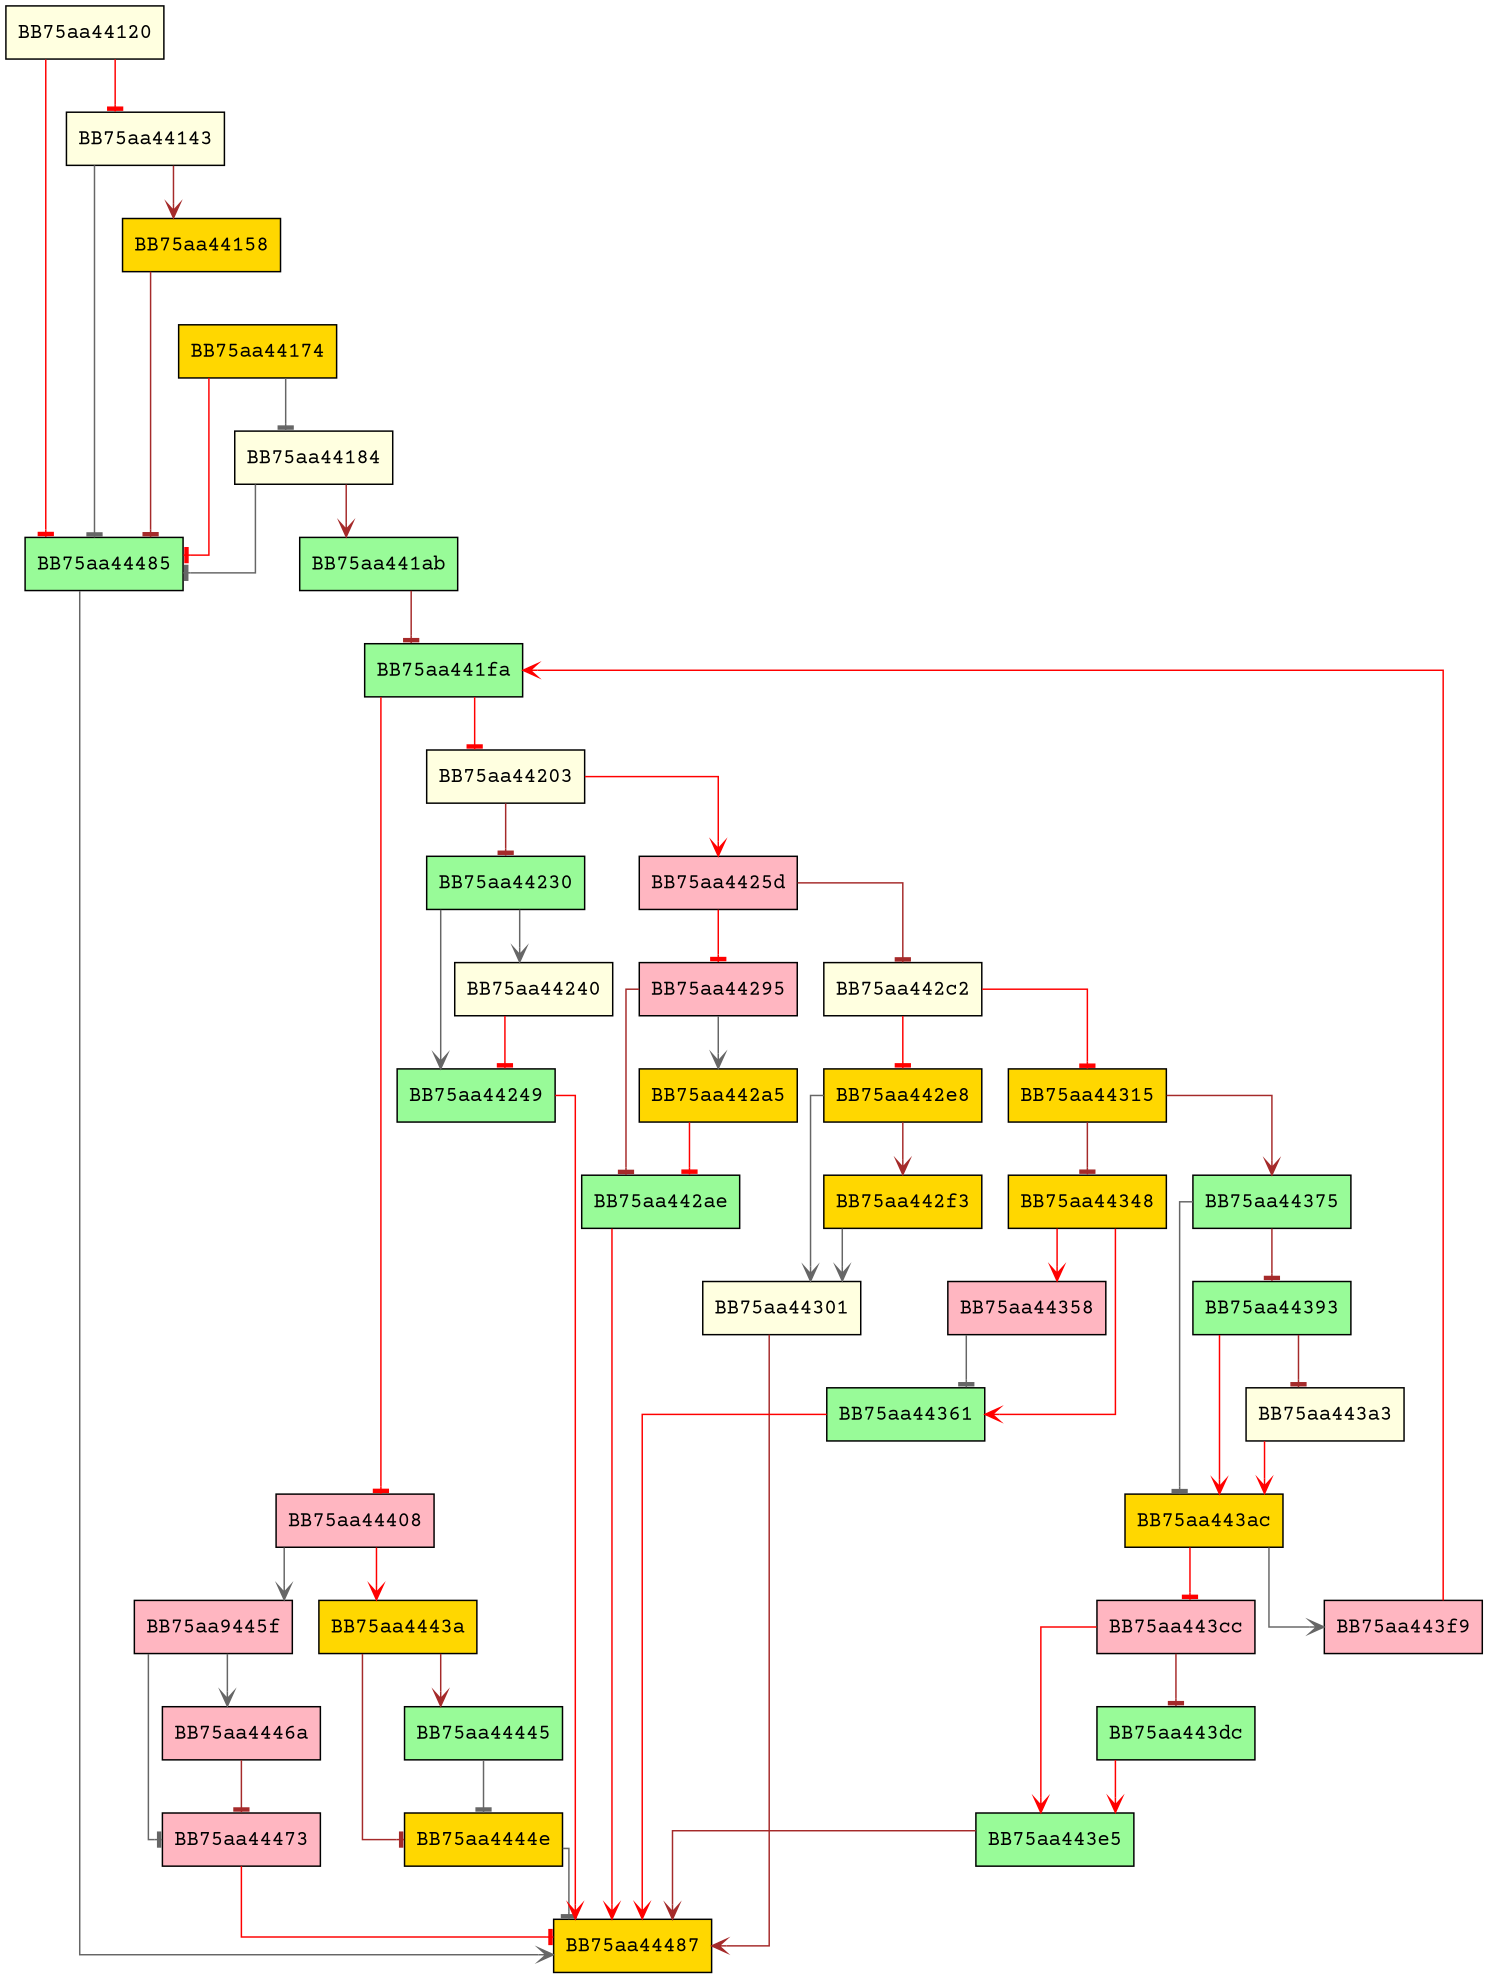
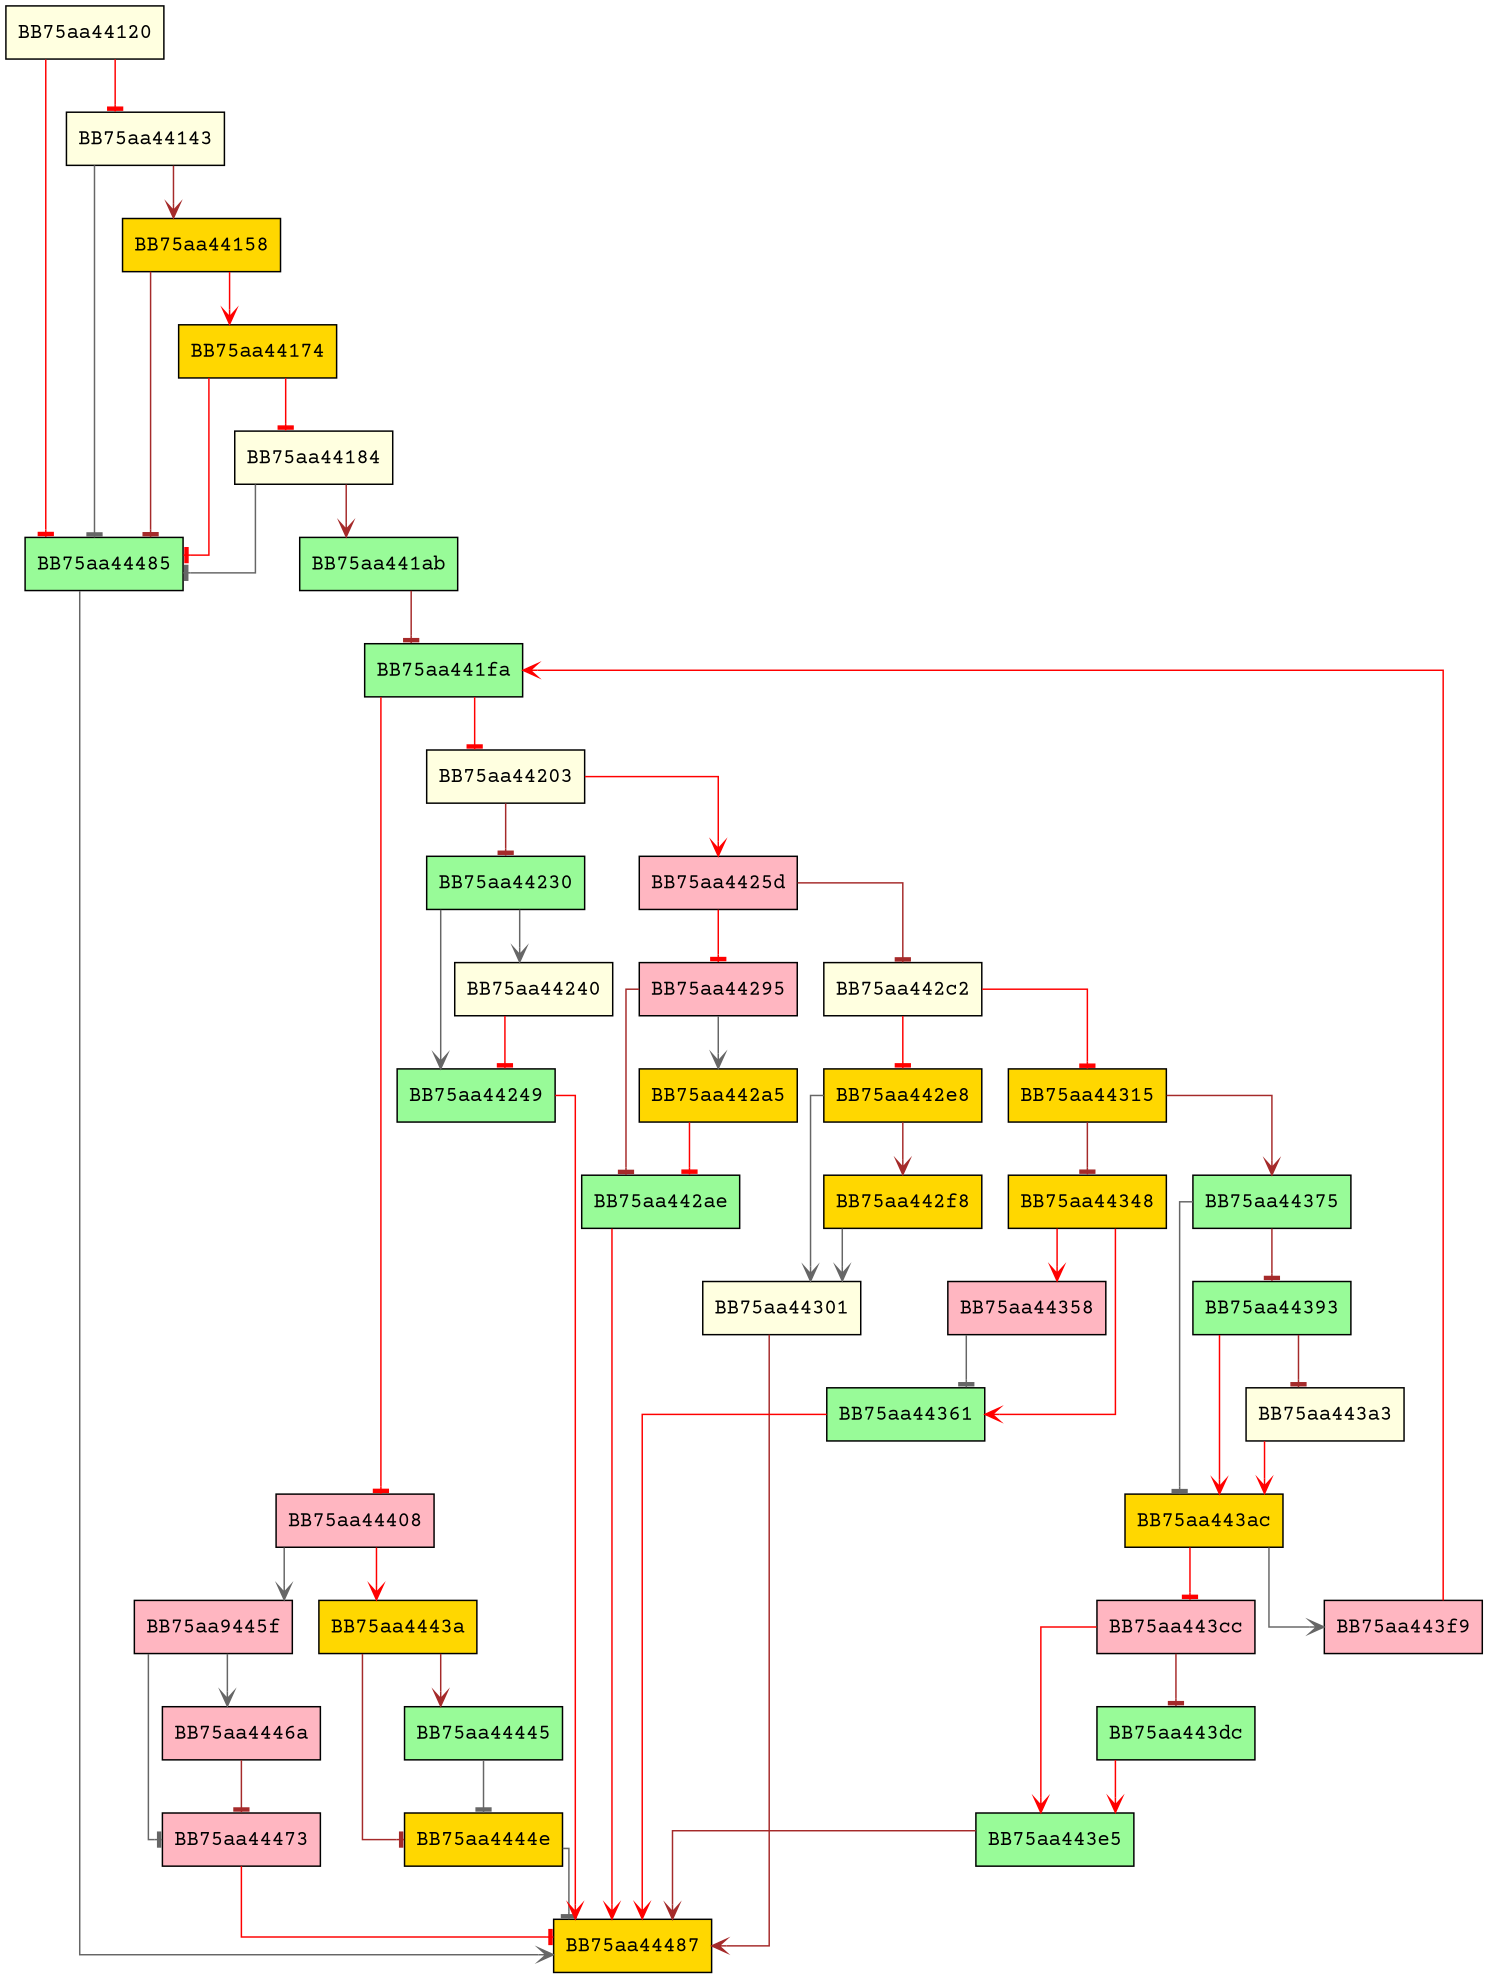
none -> (230, 291)
(286, 401) -> (286, 401)
(903, 1202) -> (903, 1202)
